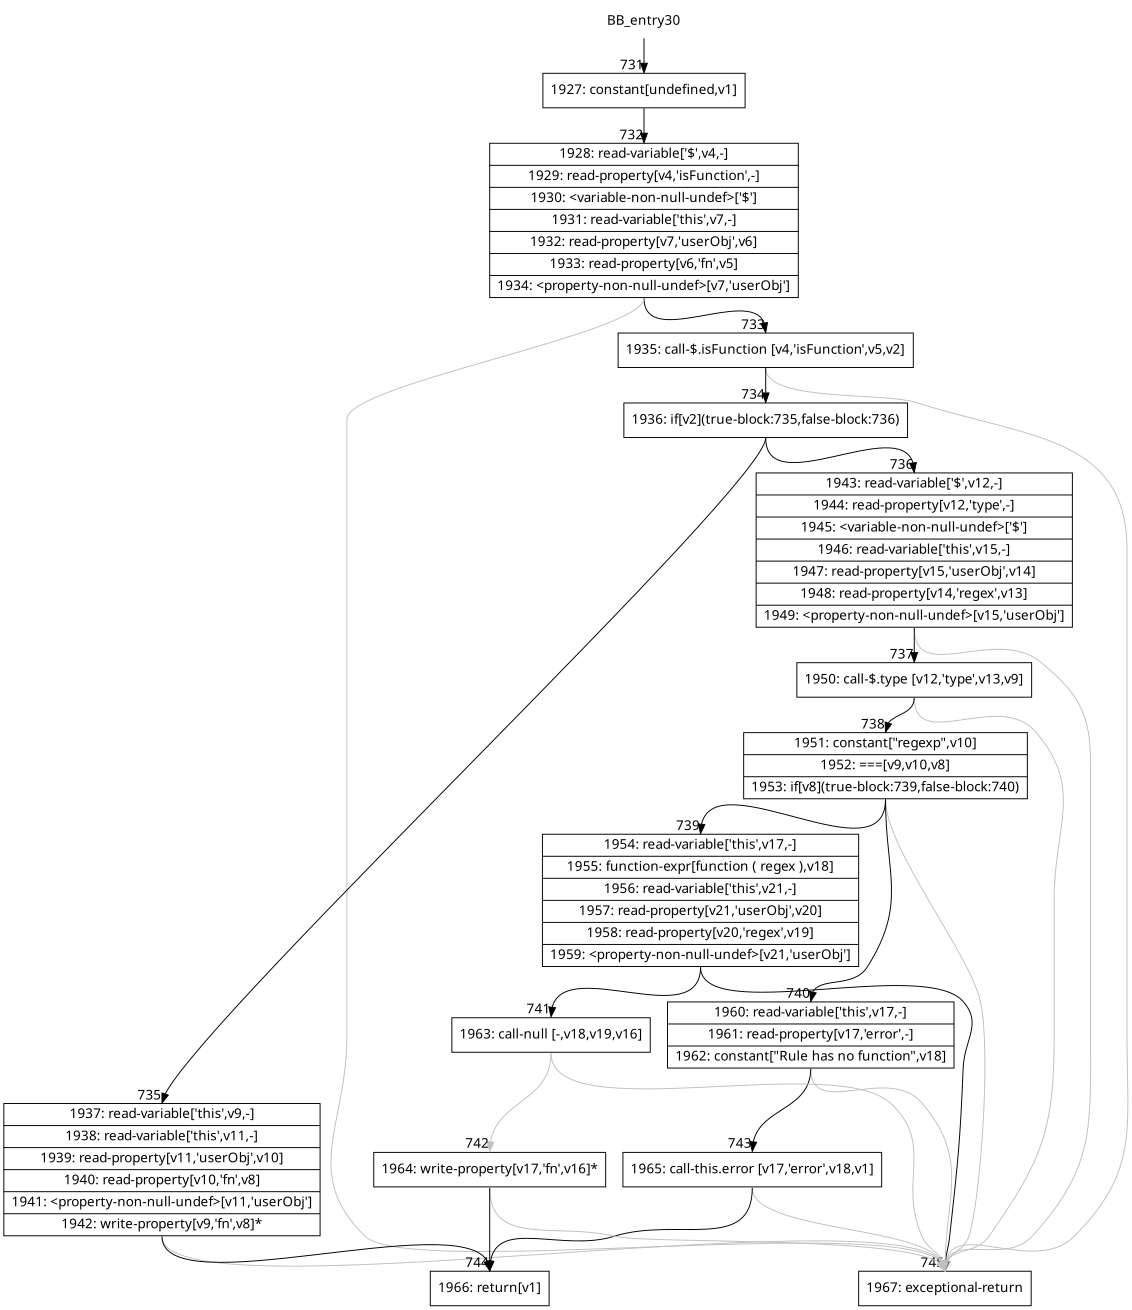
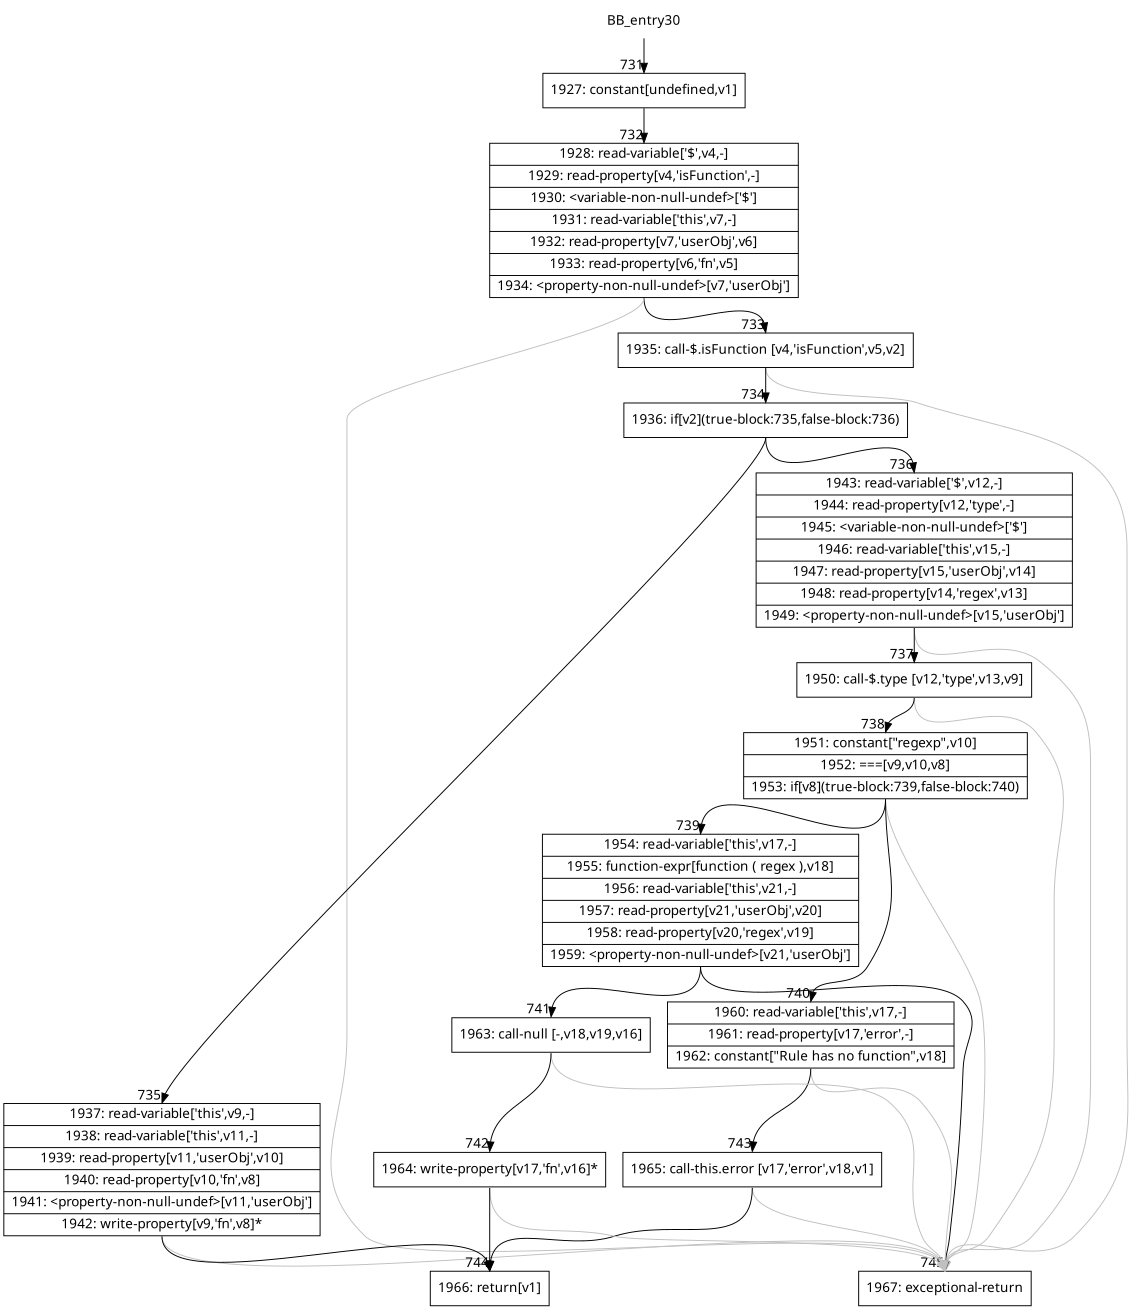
(524, 1099) -> (524, 1099)
